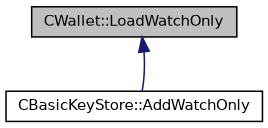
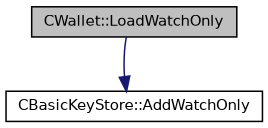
(144, 72) -> (124, 57)
